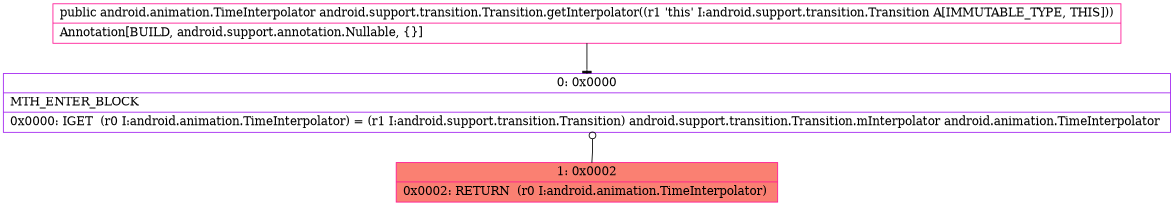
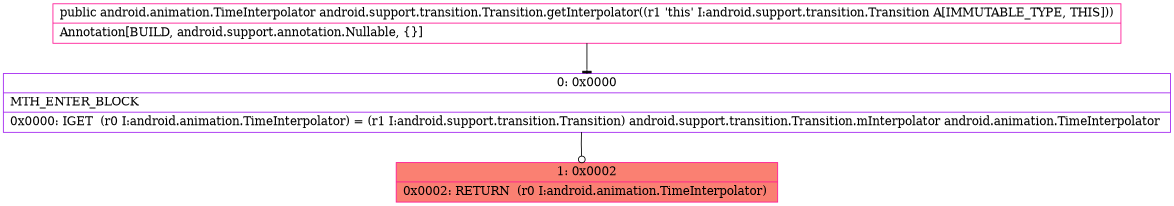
(592, 151) -> (581, 144)
